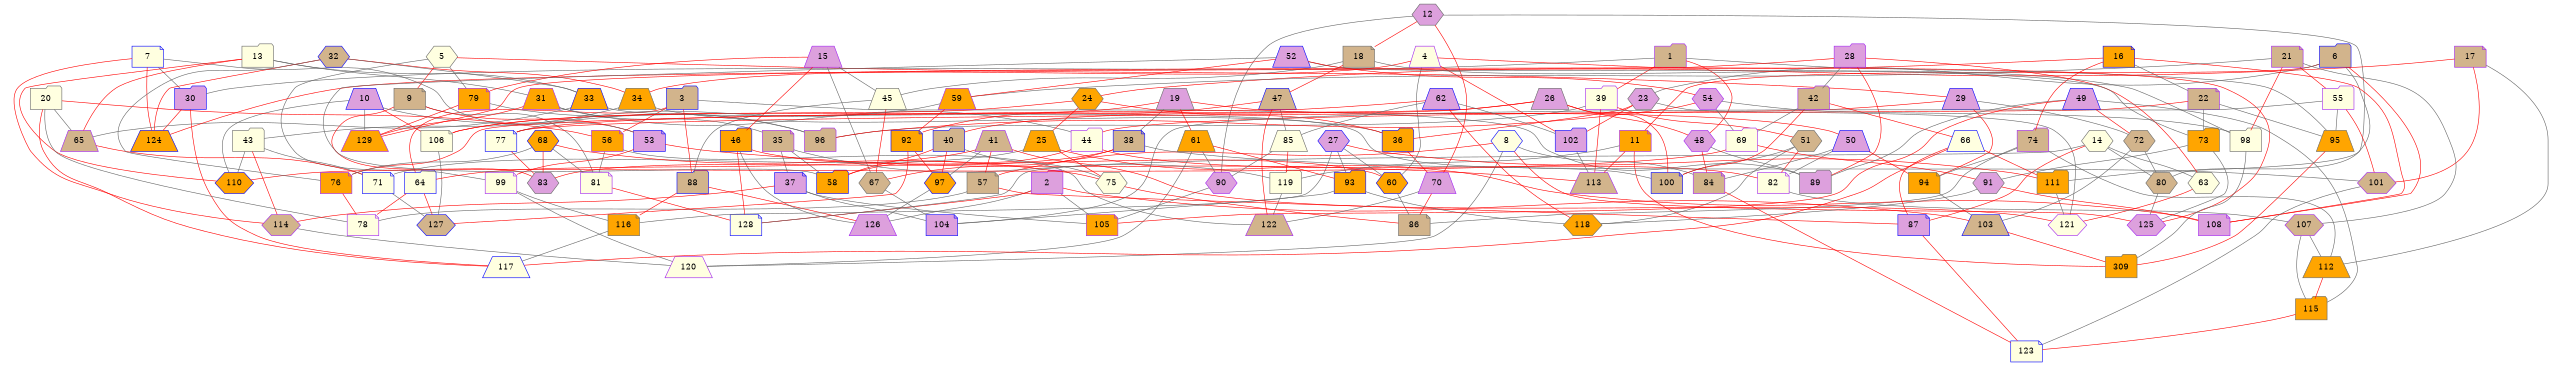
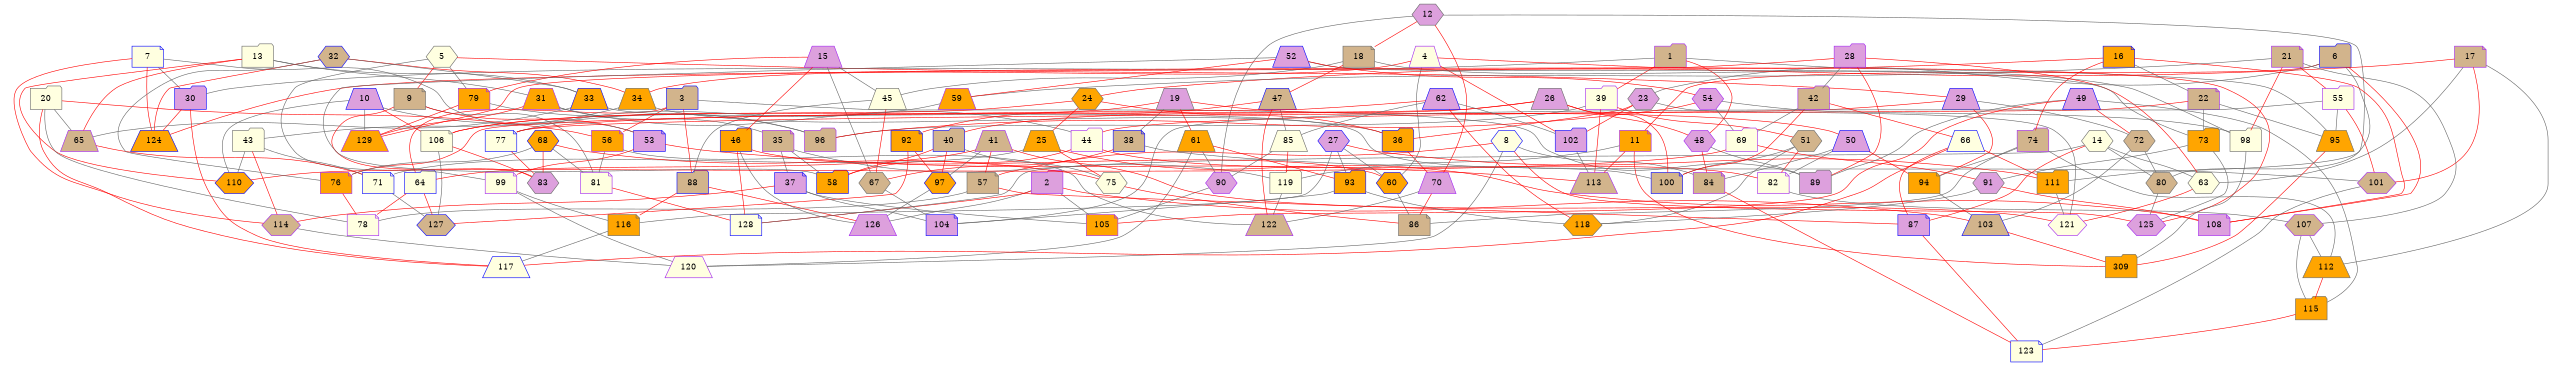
(932, 120) -> none
none -> (2357, 158)
(834, 165) -> (504, 165)
